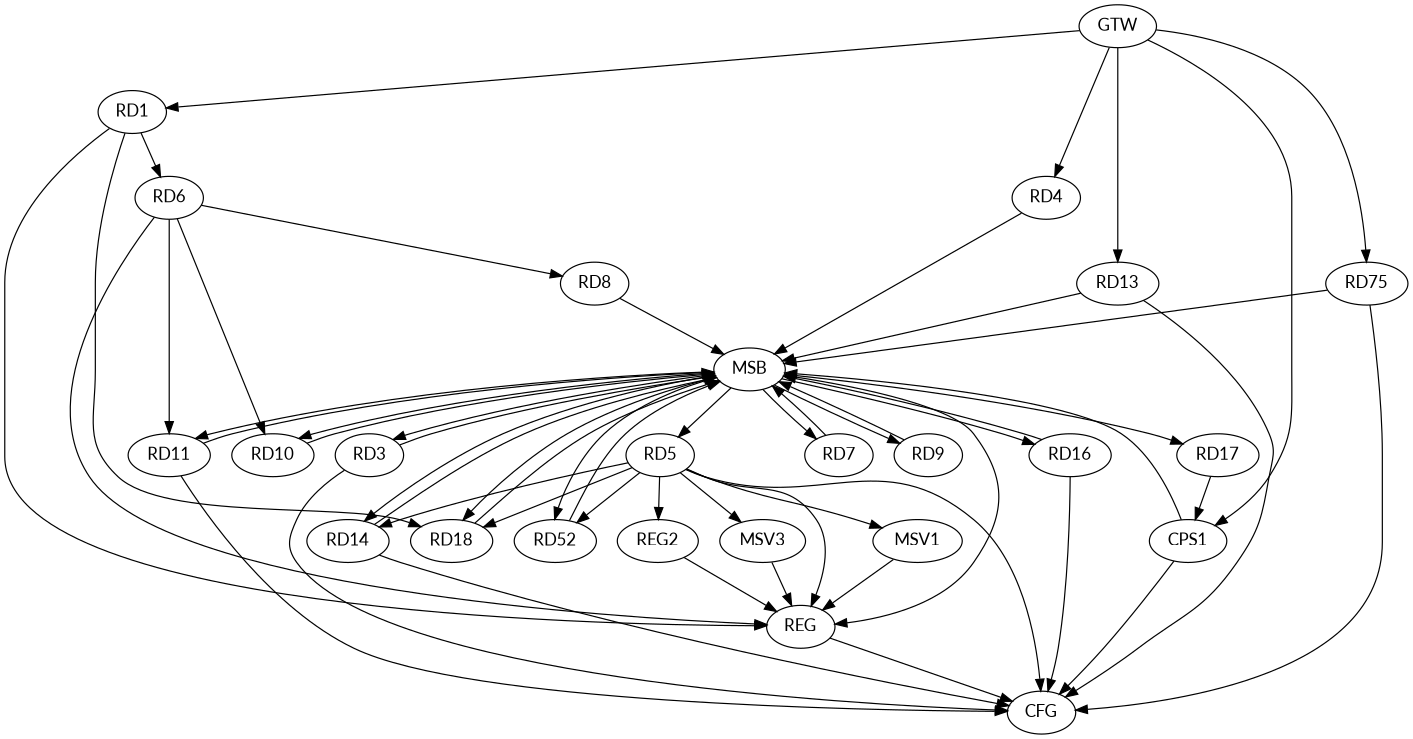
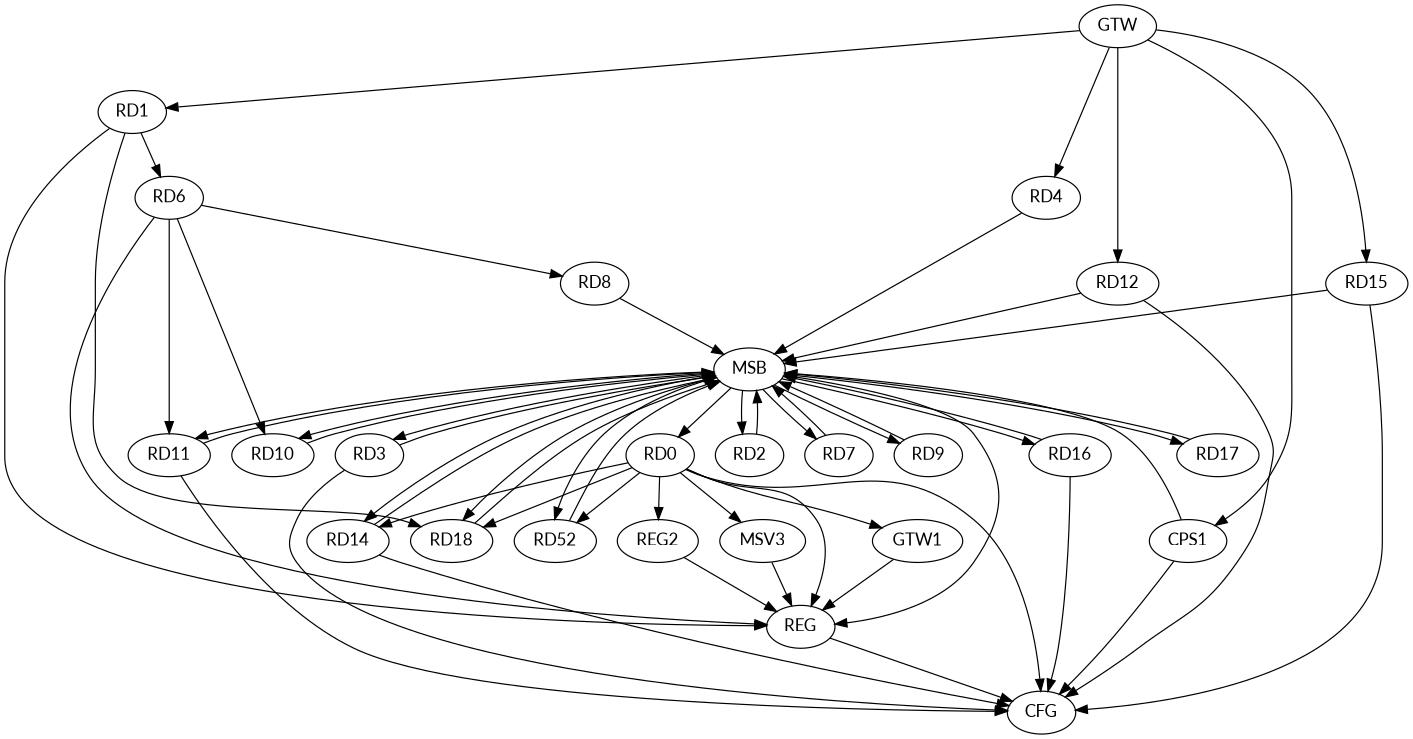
(1118, 284) -> (1118, 284)
(1367, 284) -> (1367, 284)
(660, 455) -> (660, 455)
none -> (750, 455)
(1205, 492) -> (995, 399)
(918, 541) -> (918, 541)
